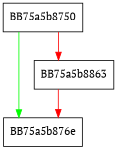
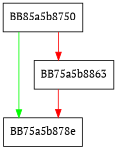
(43, 18) -> (43, 18)
(43, 132) -> (43, 132)
